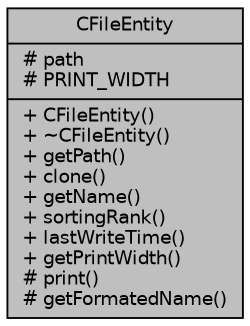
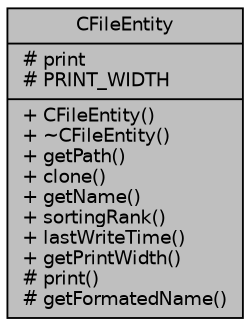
(54, 60) -> (54, 60)
